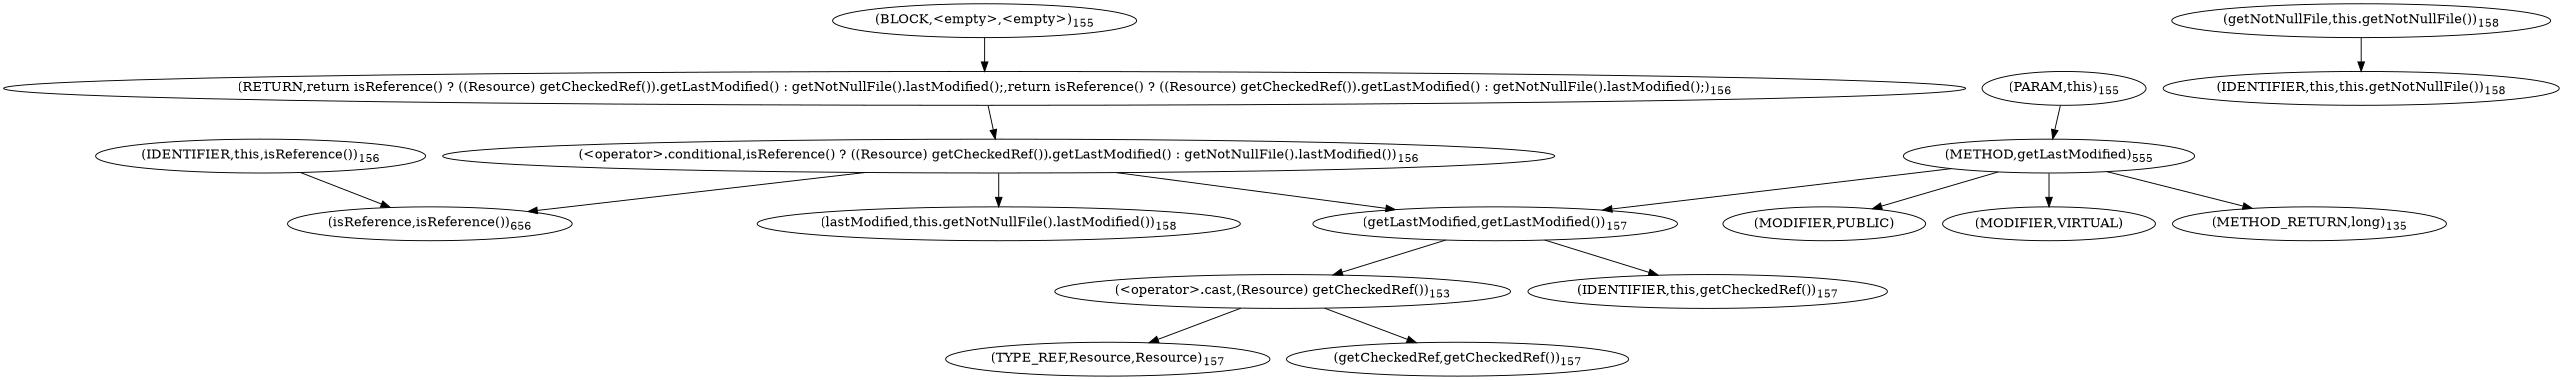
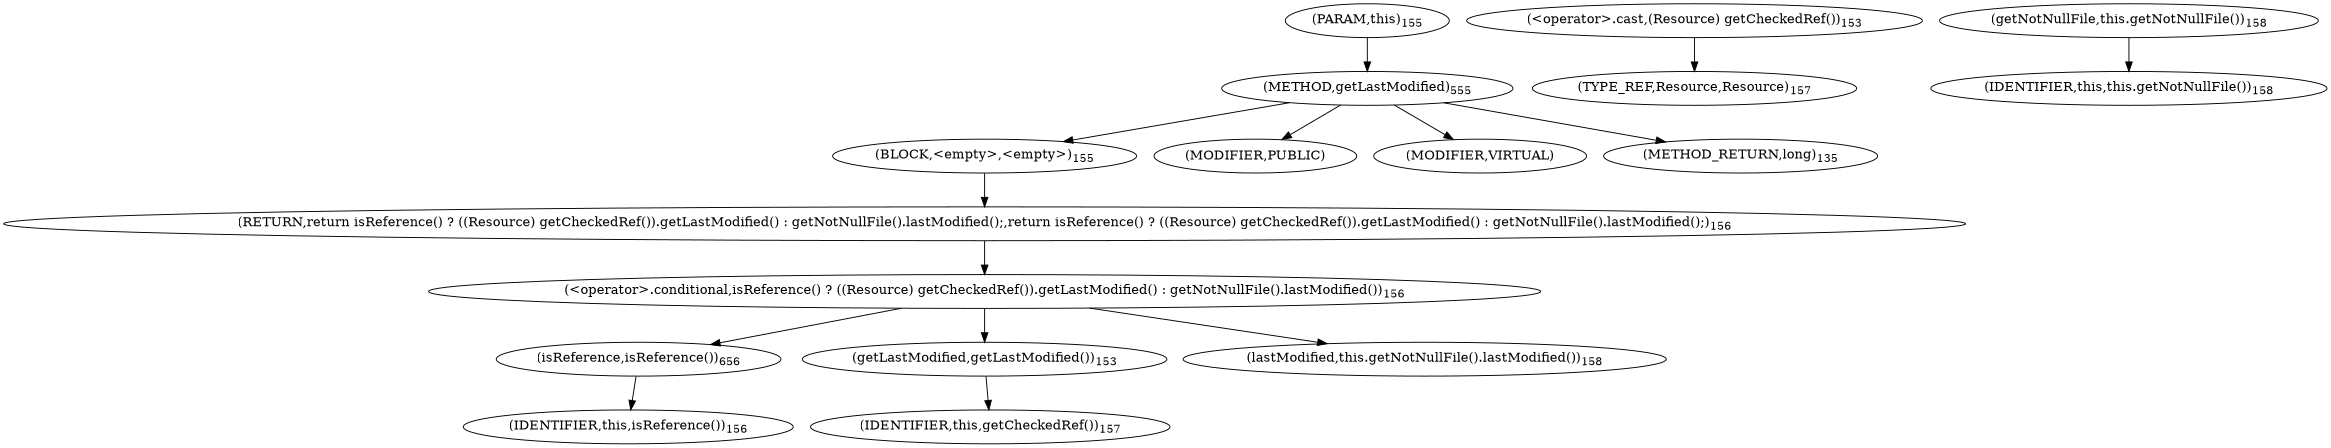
(341, 188) -> (634, 388)
(1782, 189) -> (1181, 121)
(1617, 222) -> (1106, 358)
(1394, 256) -> none
(1458, 359) -> none
